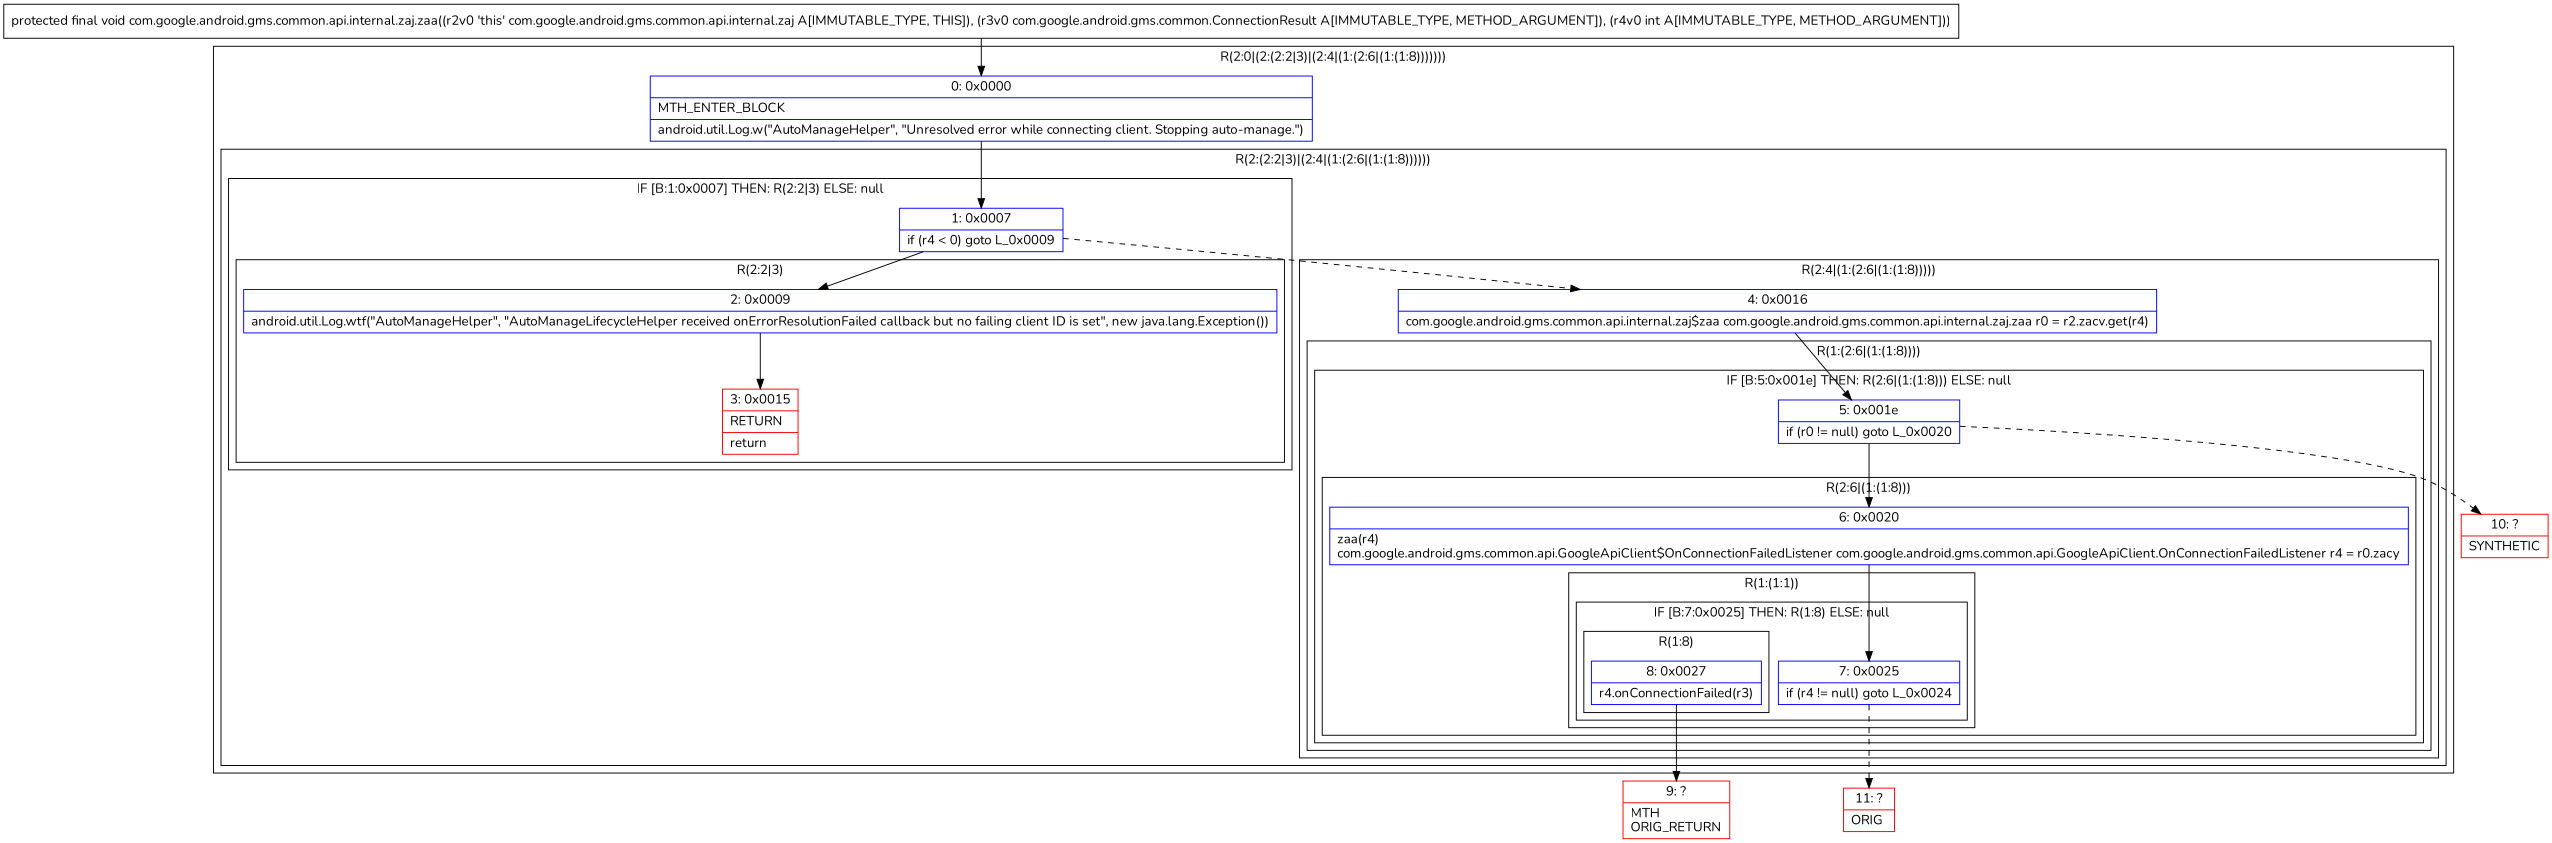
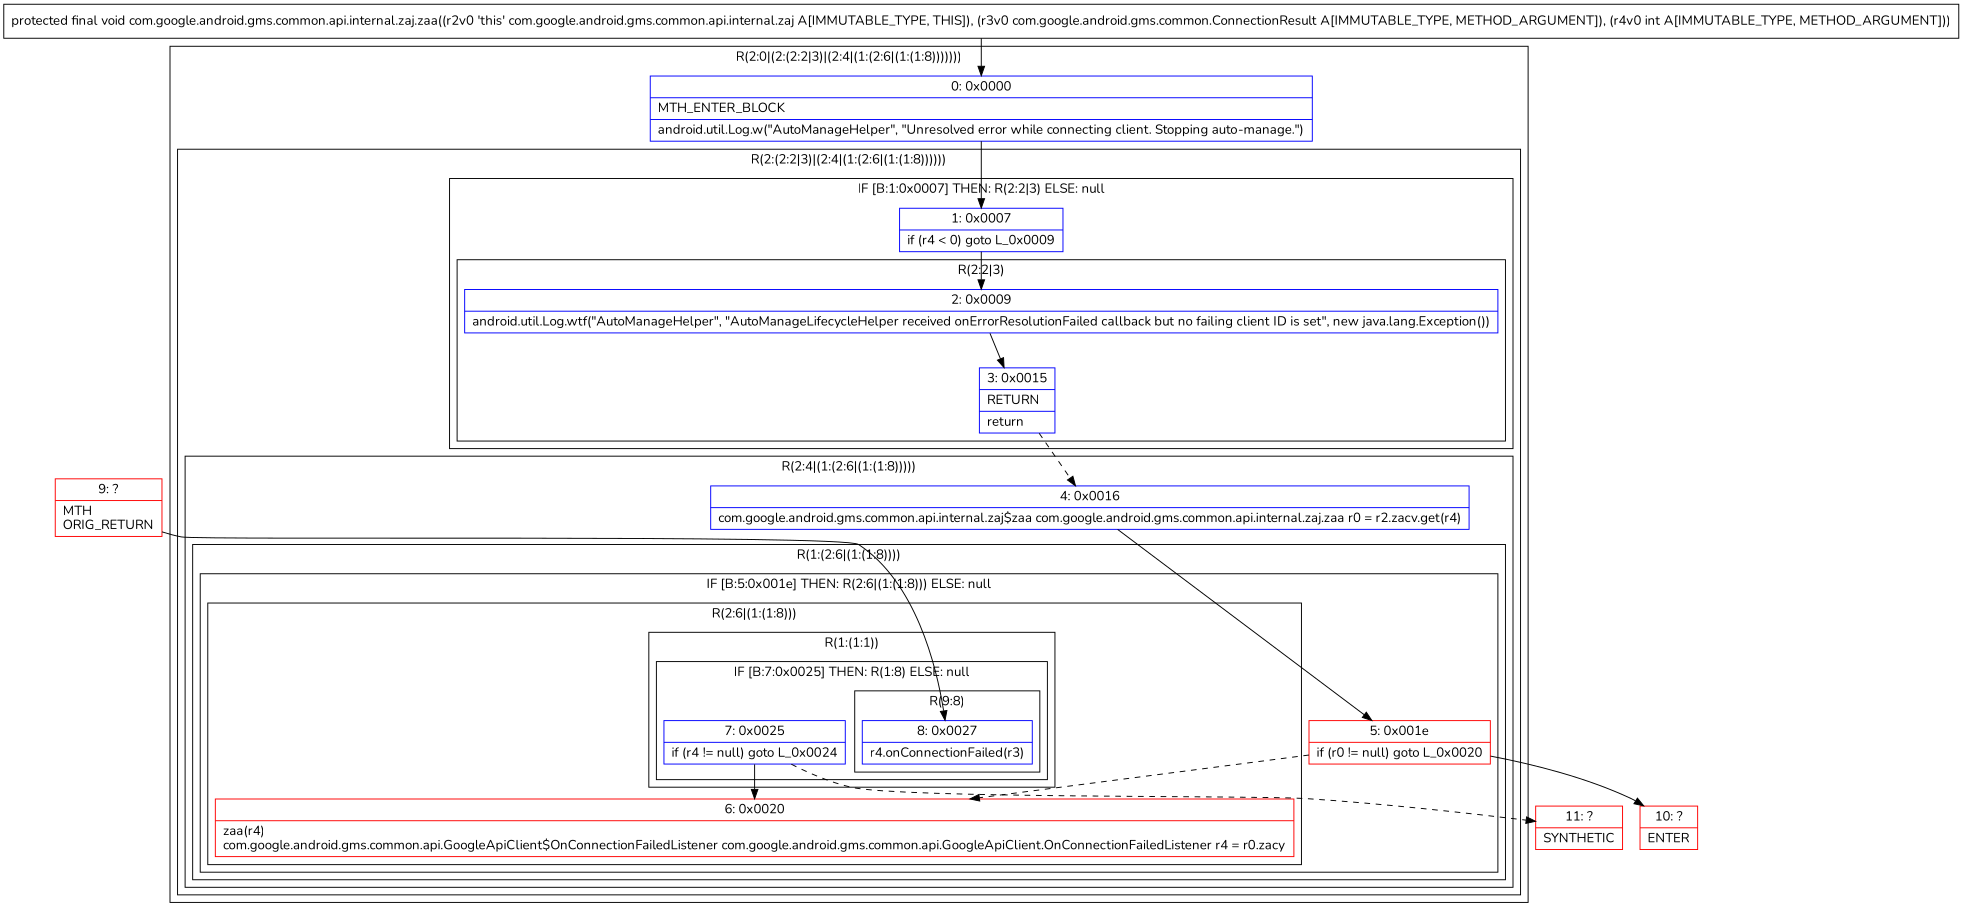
(1355, 266) -> (1059, 462)
(760, 422) -> (1017, 400)
(1869, 422) -> (1400, 742)
(2222, 444) -> (1564, 774)
(1869, 470) -> (1144, 776)
(1869, 536) -> (755, 828)
(2505, 546) -> (1669, 838)
(1869, 608) -> (755, 774)
(1676, 642) -> (947, 702)
(1676, 738) -> (606, 538)
(1867, 820) -> (1579, 838)
